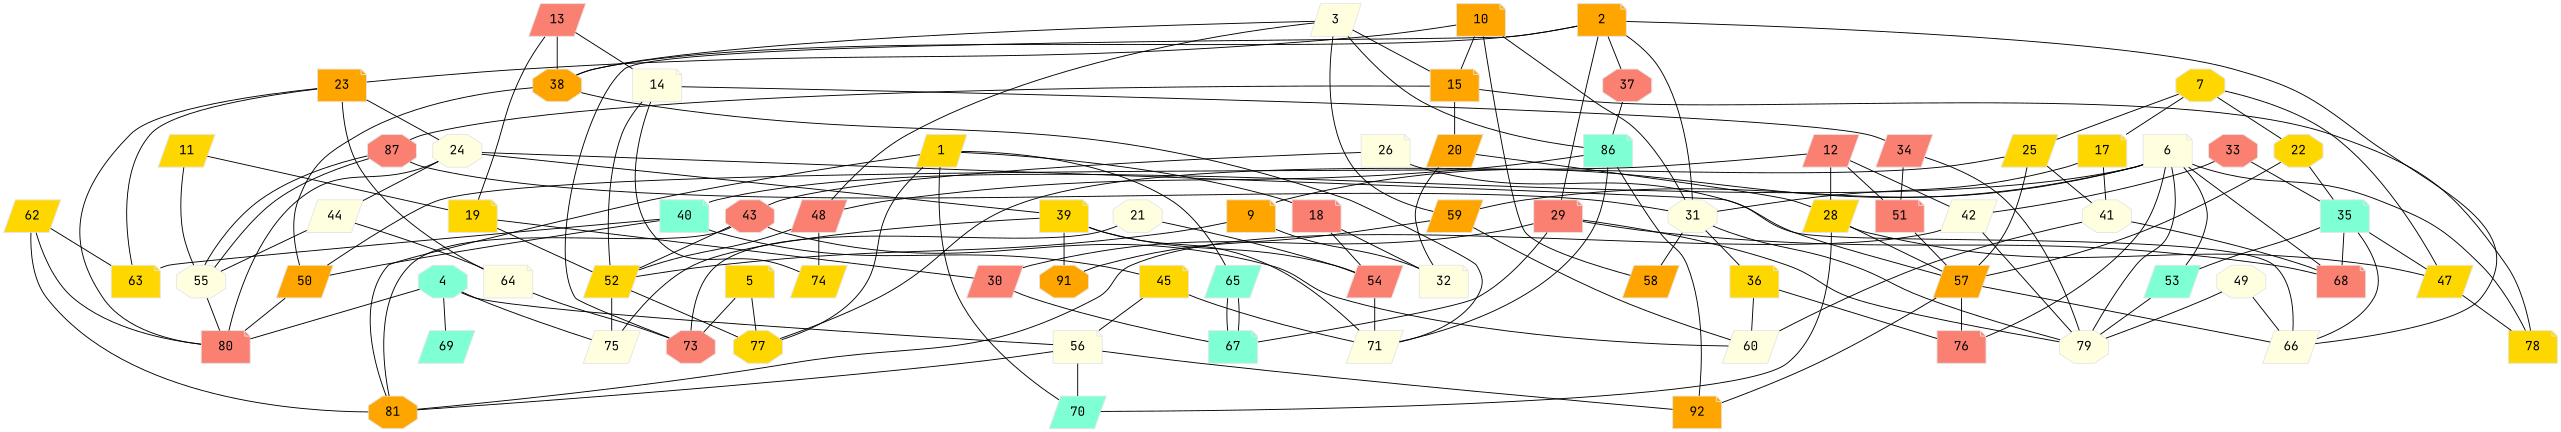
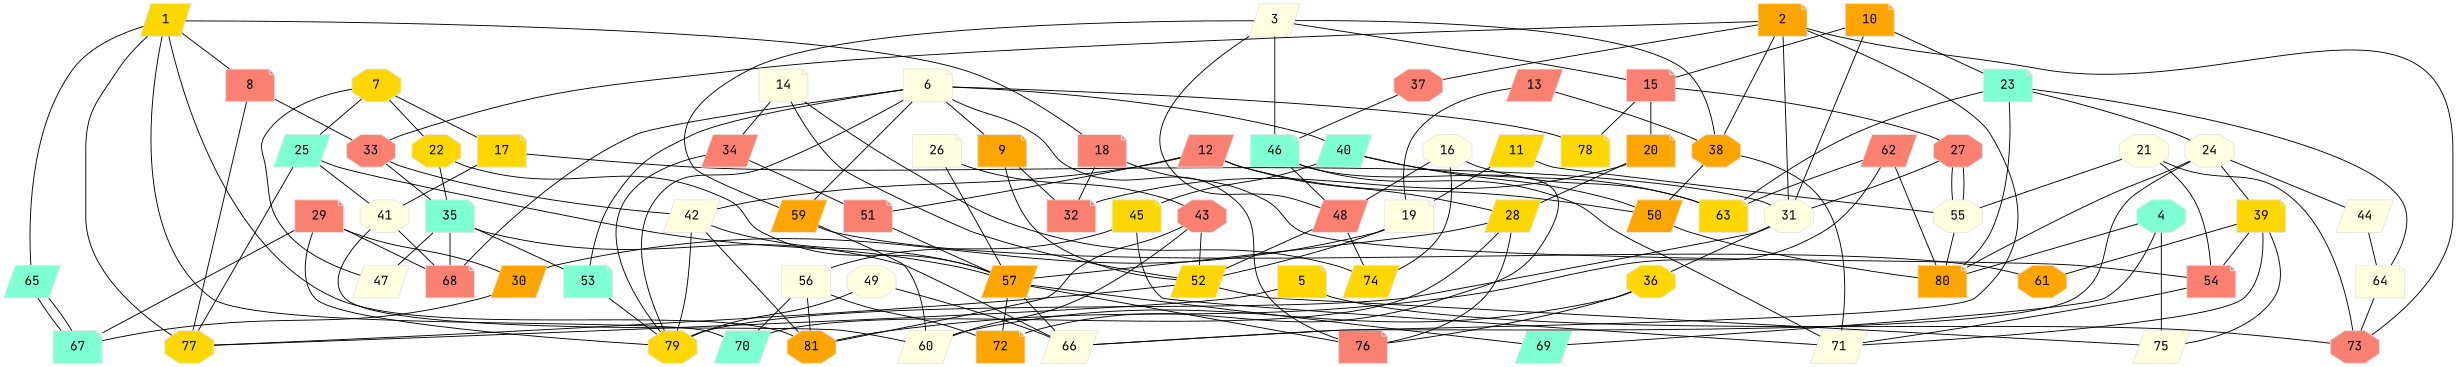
(604, 51) -> none
none -> (250, 85)
(342, 85) -> (2008, 85)
(1455, 85) -> (1651, 85)
(1578, 122) -> (1070, 47)
(392, 151) -> (1958, 151)
none -> (1447, 151)
(1455, 151) -> (1651, 151)
(1608, 151) -> (1275, 151)
(2030, 151) -> (302, 151)
(32, 216) -> (1889, 151)
(473, 216) -> (1409, 216)
(684, 216) -> (1344, 151)
(268, 249) -> (2051, 184)
none -> (851, 249)
(2107, 257) -> (1480, 301)
(995, 282) -> (519, 282)
(1064, 282) -> (2042, 282)
(1375, 282) -> (2211, 282)
(1444, 282) -> (1071, 216)
(1651, 282) -> none
(1754, 282) -> (1651, 282)
(2172, 282) -> (588, 282)
(2445, 282) -> (381, 282)
(2487, 313) -> none
none -> (1276, 315)
(741, 324) -> none
(226, 347) -> (1942, 282)
(2084, 347) -> (673, 347)
(1697, 412) -> (1000, 347)
